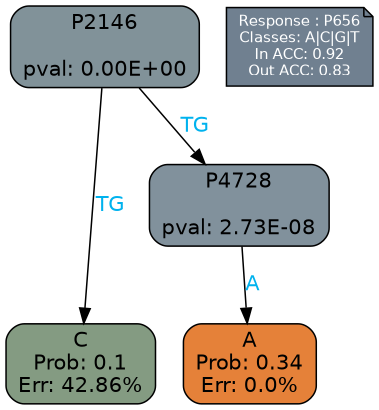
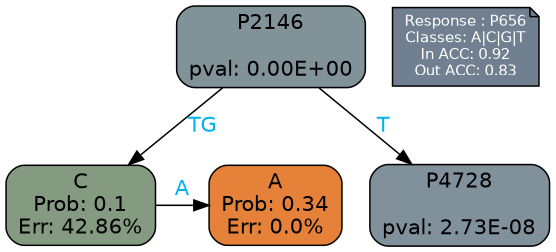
(195, 126) -> (383, 126)
(244, 277) -> (175, 205)
